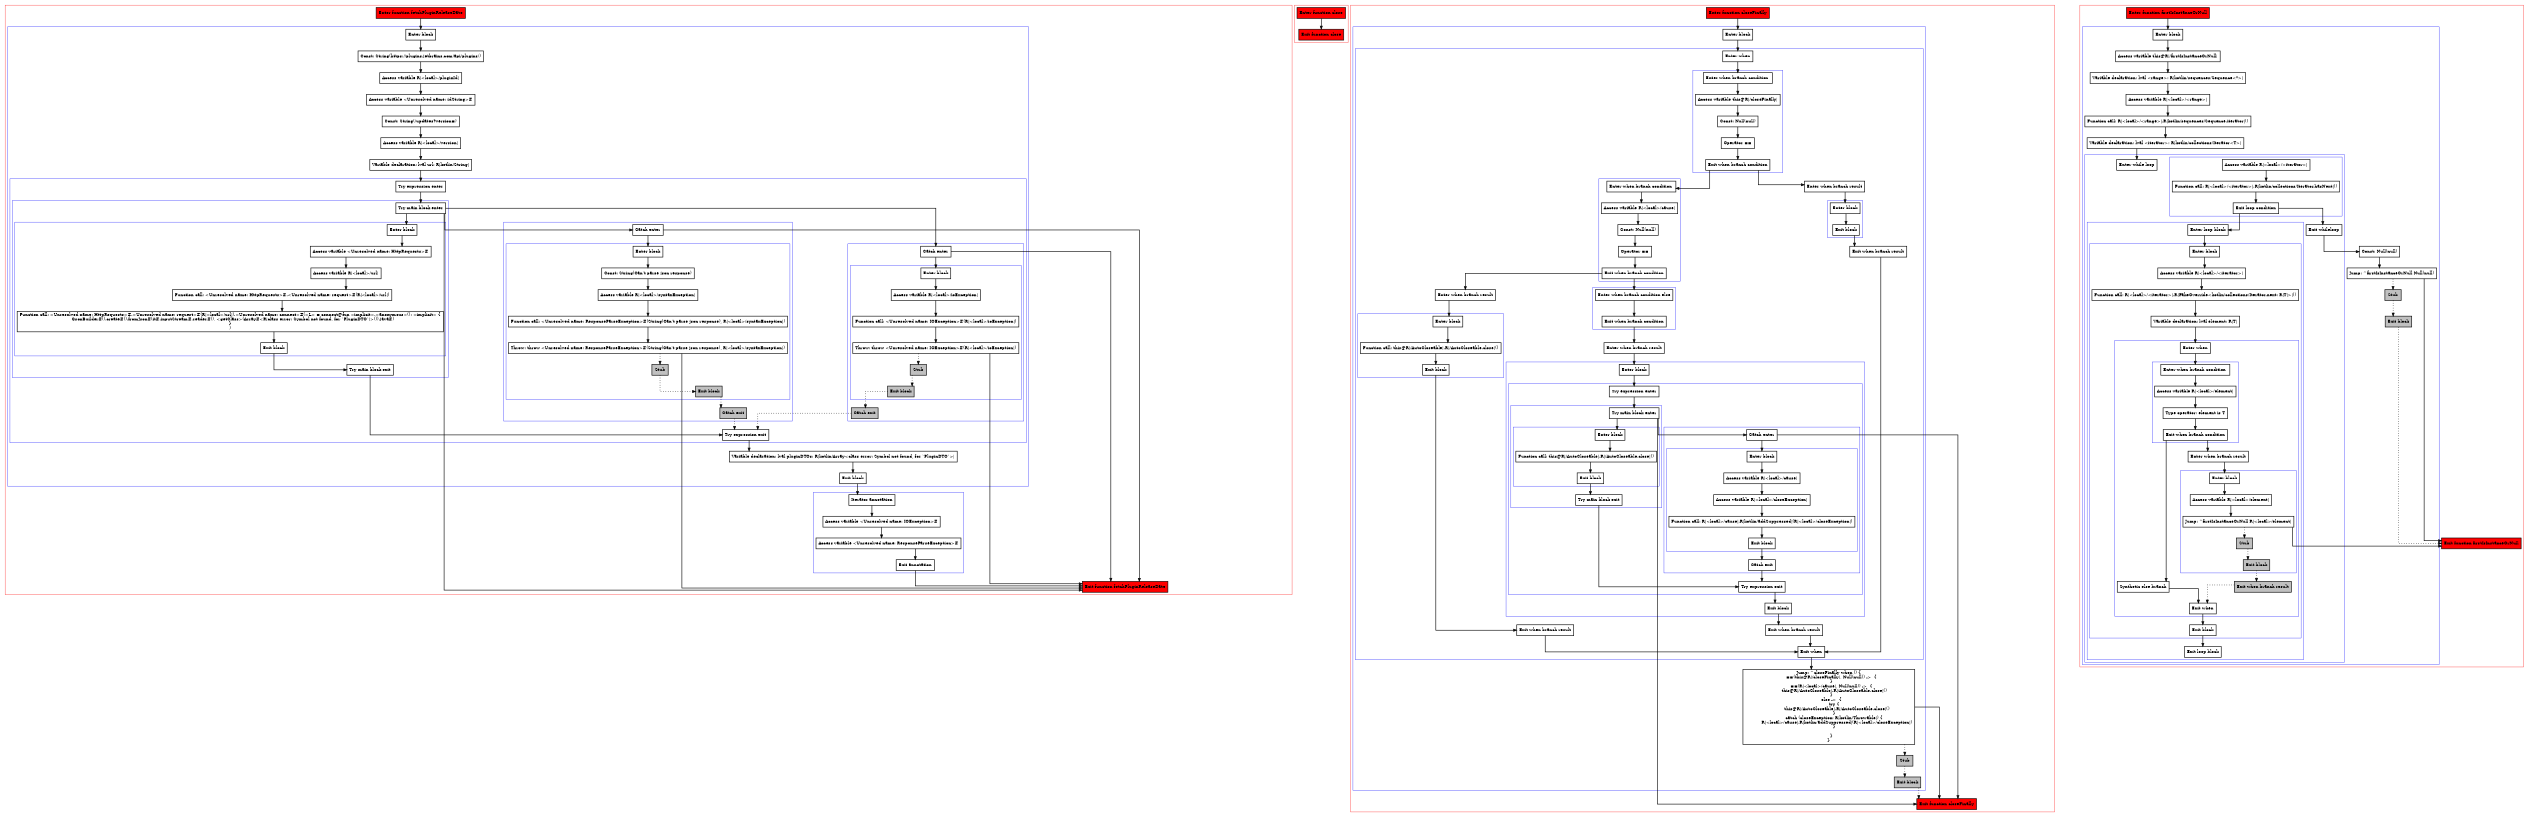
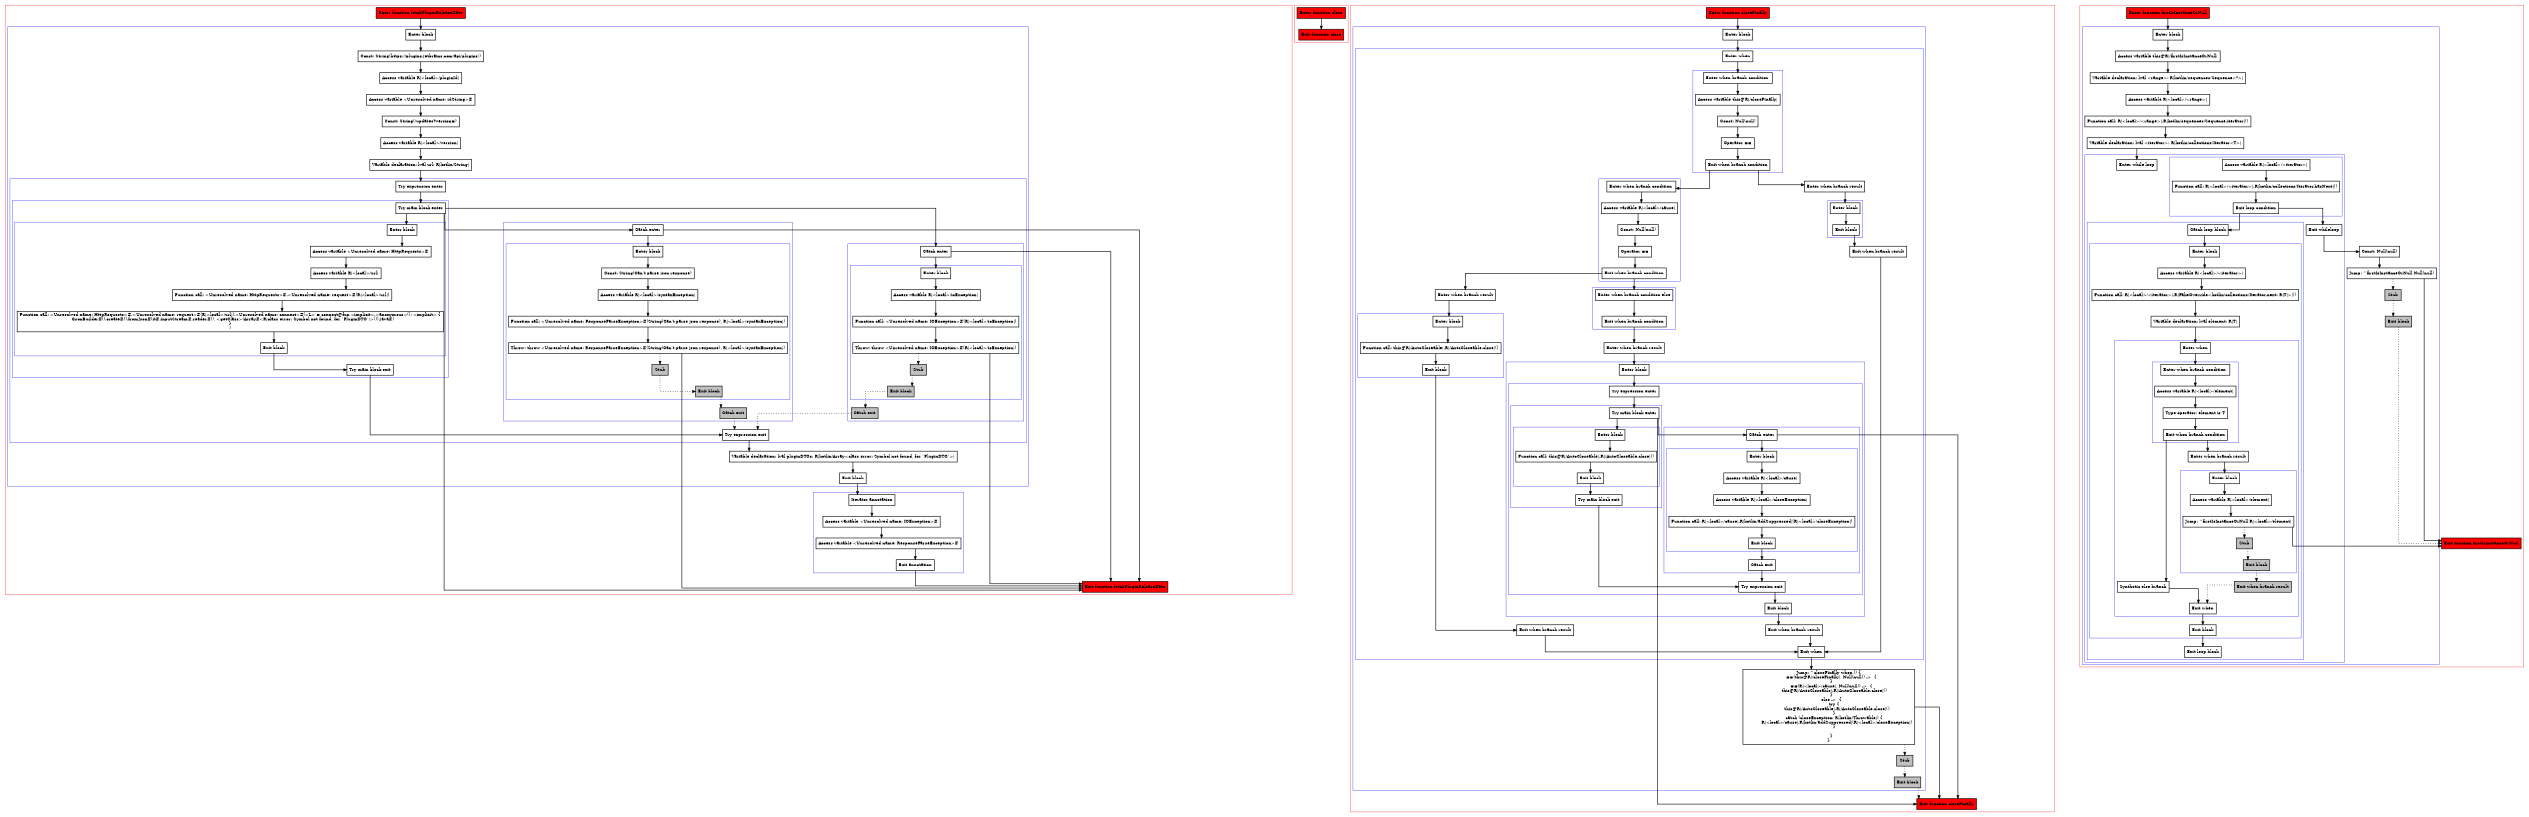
(2208, 230) -> (2208, 230)
